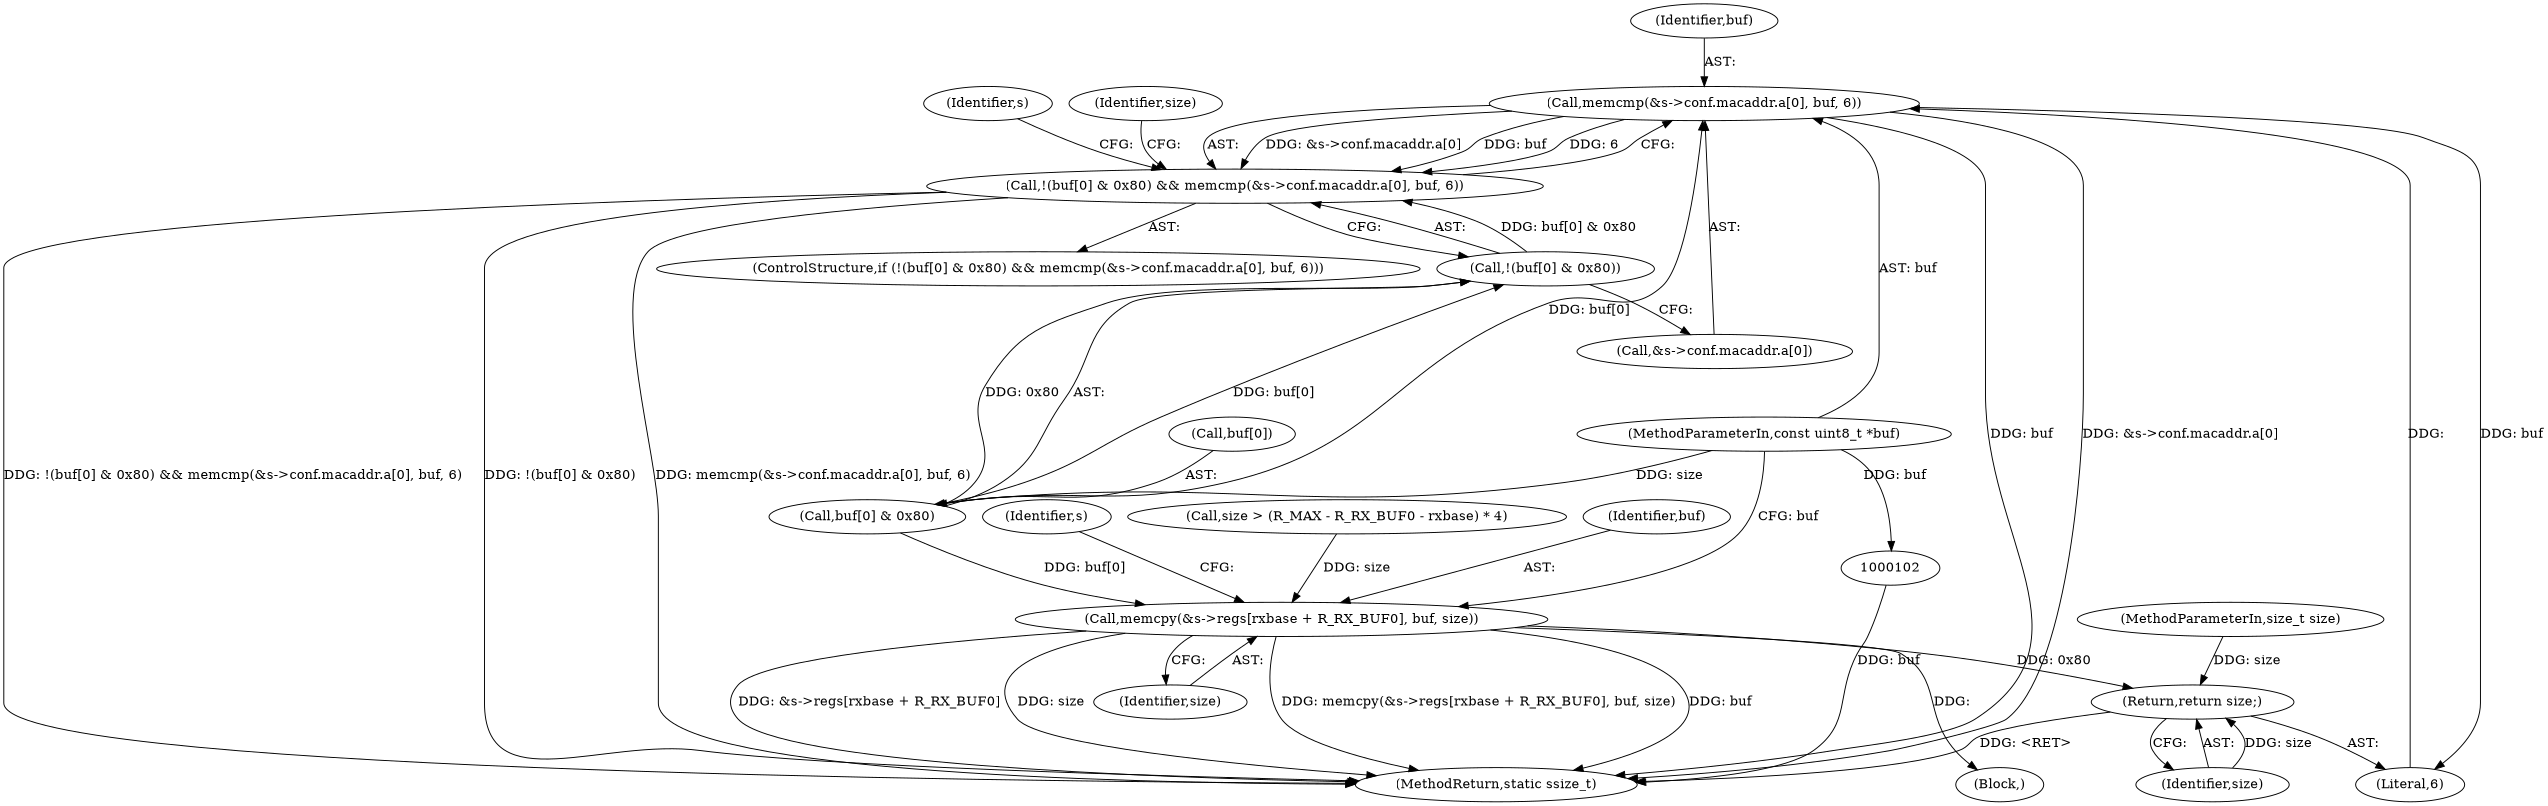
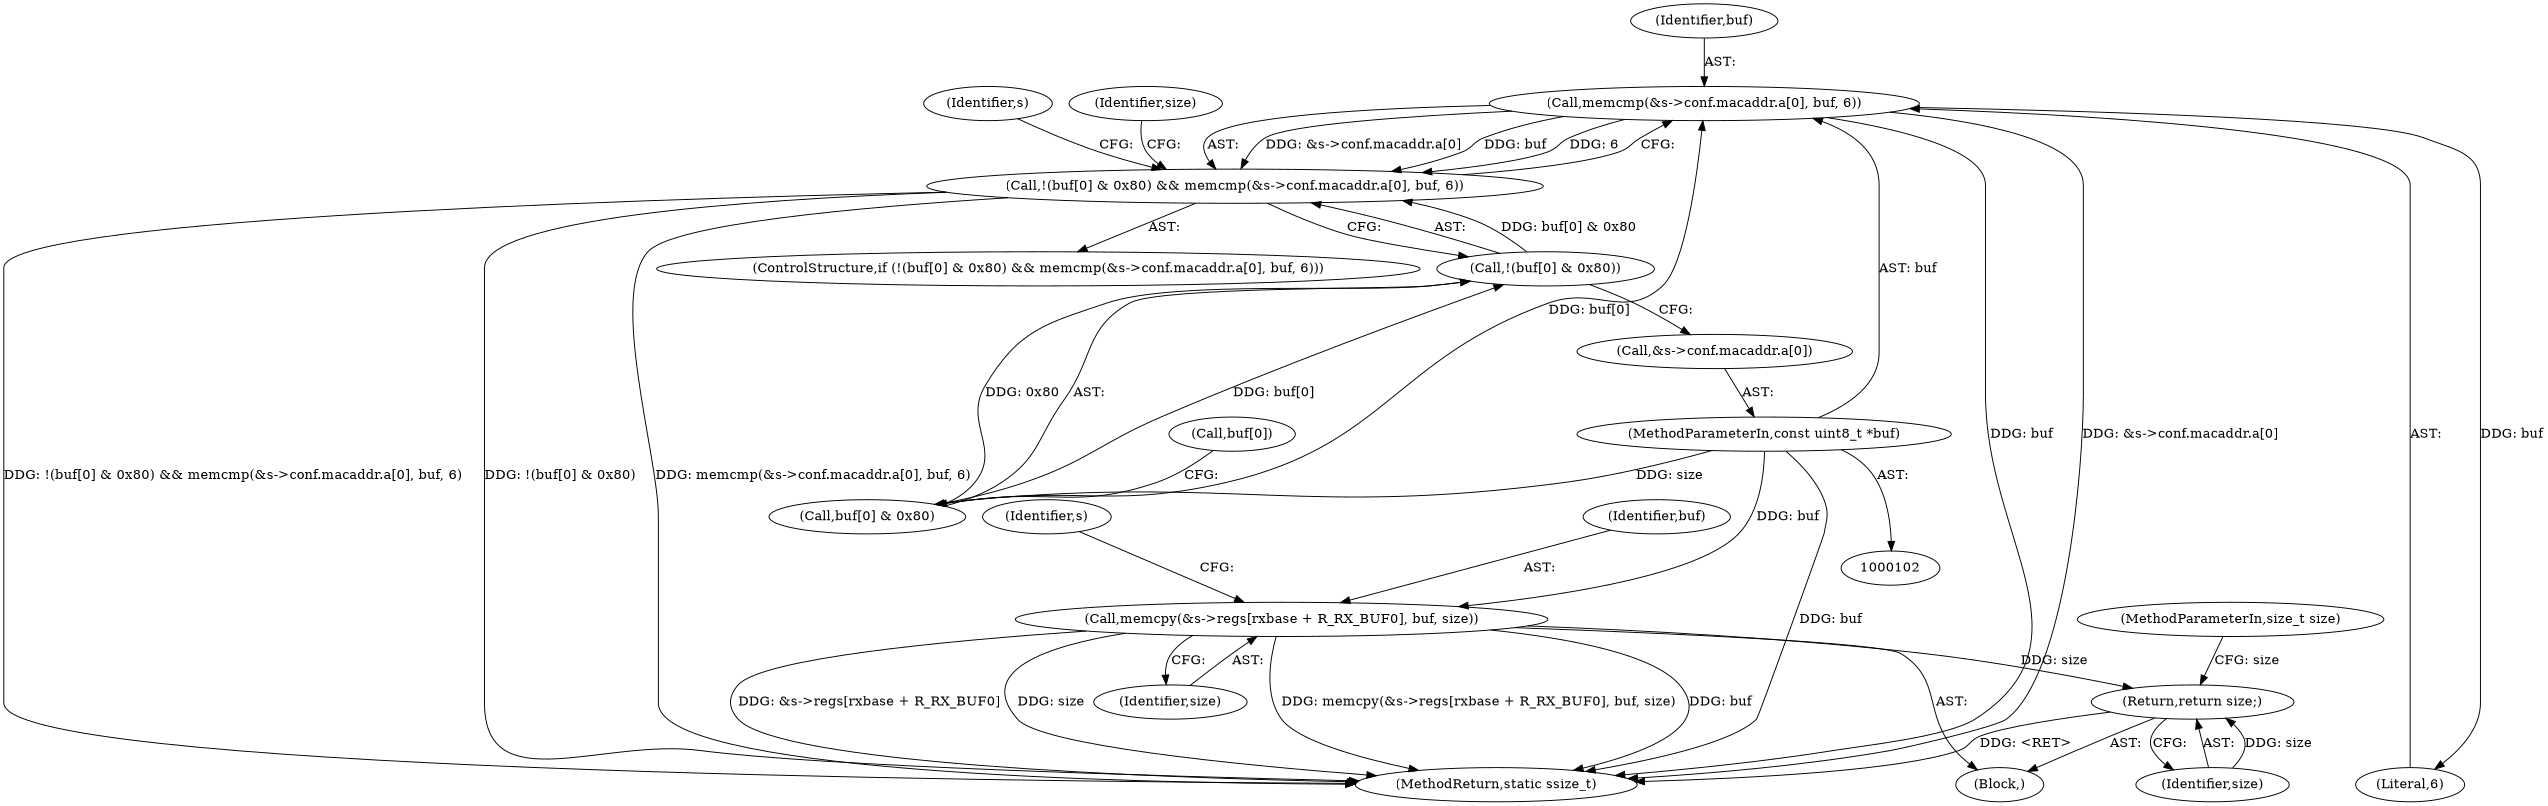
(1710, 232) -> (1737, 389)
(2428, 434) -> (2428, 434)
(1204, 475) -> (1204, 475)
(1895, 475) -> (1895, 475)
(1347, 517) -> none
(1788, 517) -> (1788, 517)
(1015, 577) -> none
(2054, 661) -> (2054, 661)
(2247, 661) -> (2247, 661)
(1954, 702) -> (1954, 702)
(2315, 736) -> (2095, 742)
(1818, 747) -> (1778, 661)
